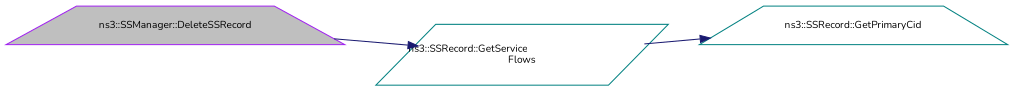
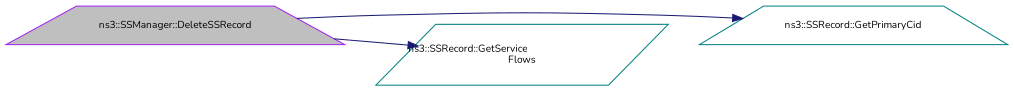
(672, 41) -> (515, 13)
